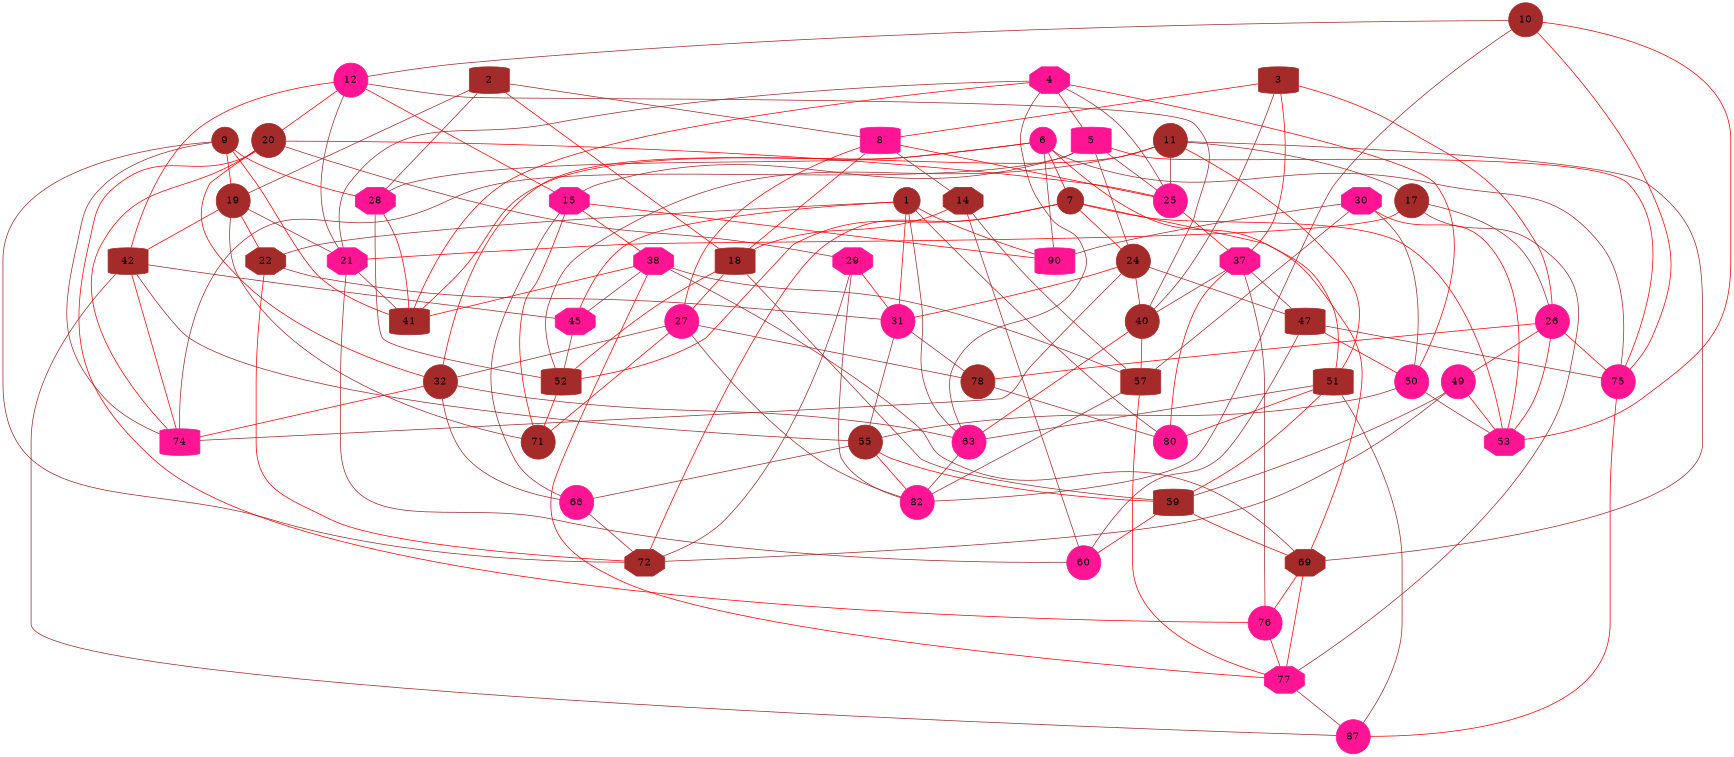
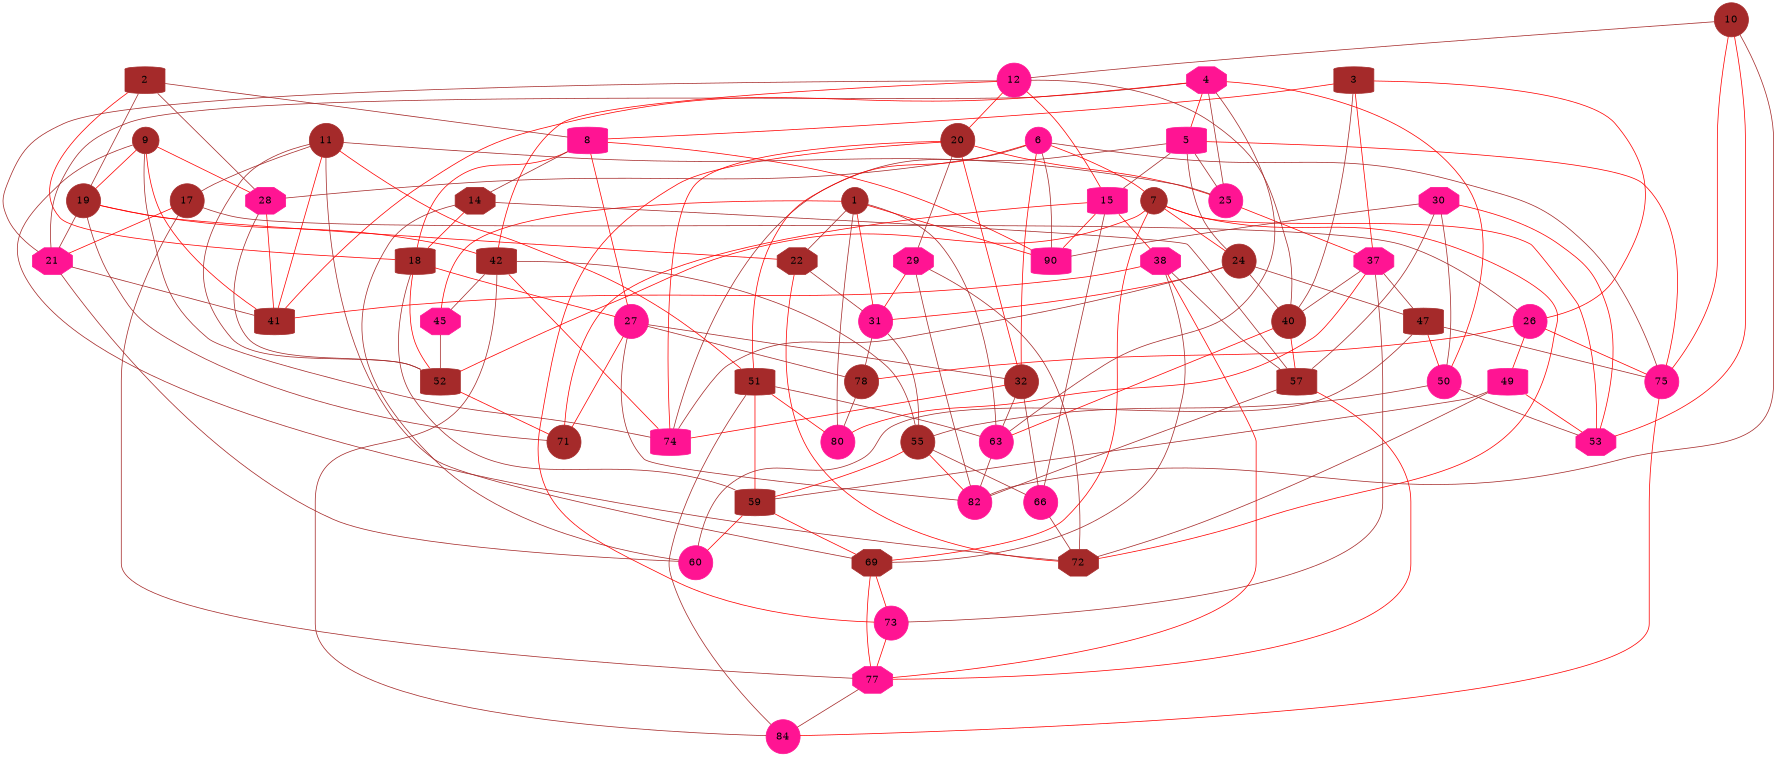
(1027, 171) -> (815, 170)
(569, 201) -> (1107, 201)
(614, 291) -> none
(1458, 382) -> (1508, 382)
(1539, 387) -> none
(1265, 623) -> (891, 623)
(1353, 737) -> (783, 737)
